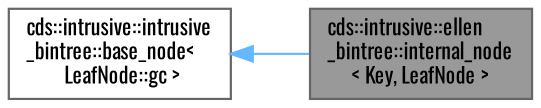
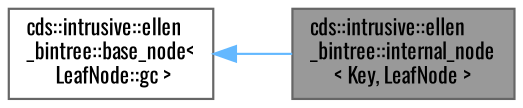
(120, 54) -> (111, 54)
